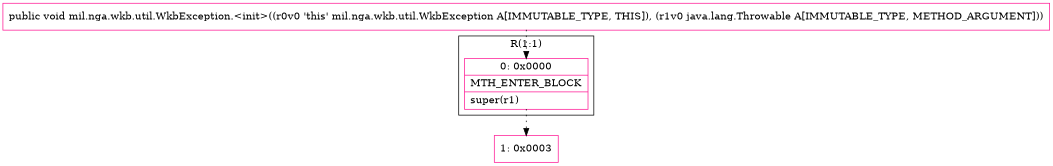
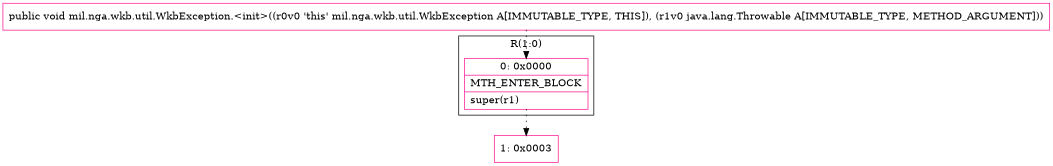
(526, 44) -> (526, 44)
